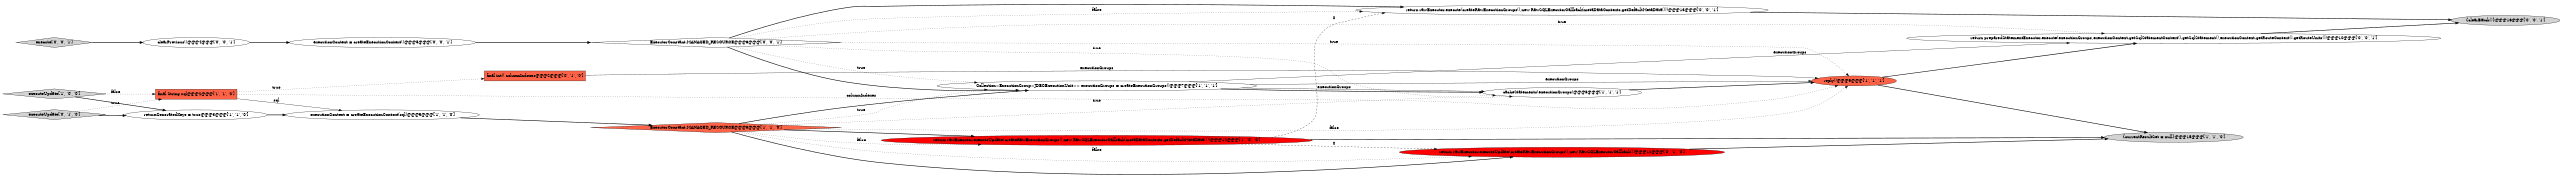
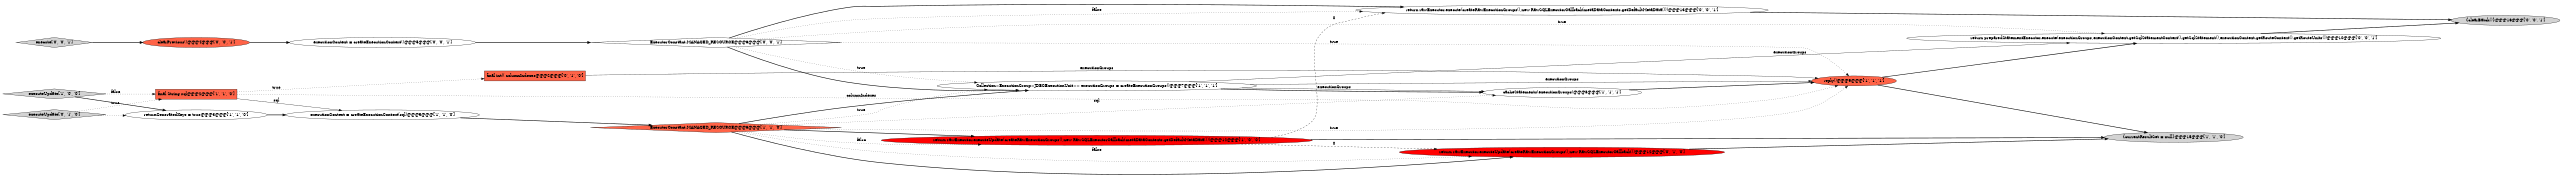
(196, 42) -> (196, 42)
(1143, 54) -> none
(1097, 101) -> (1097, 101)
(111, 115) -> (111, 115)
(1334, 128) -> (1334, 128)
